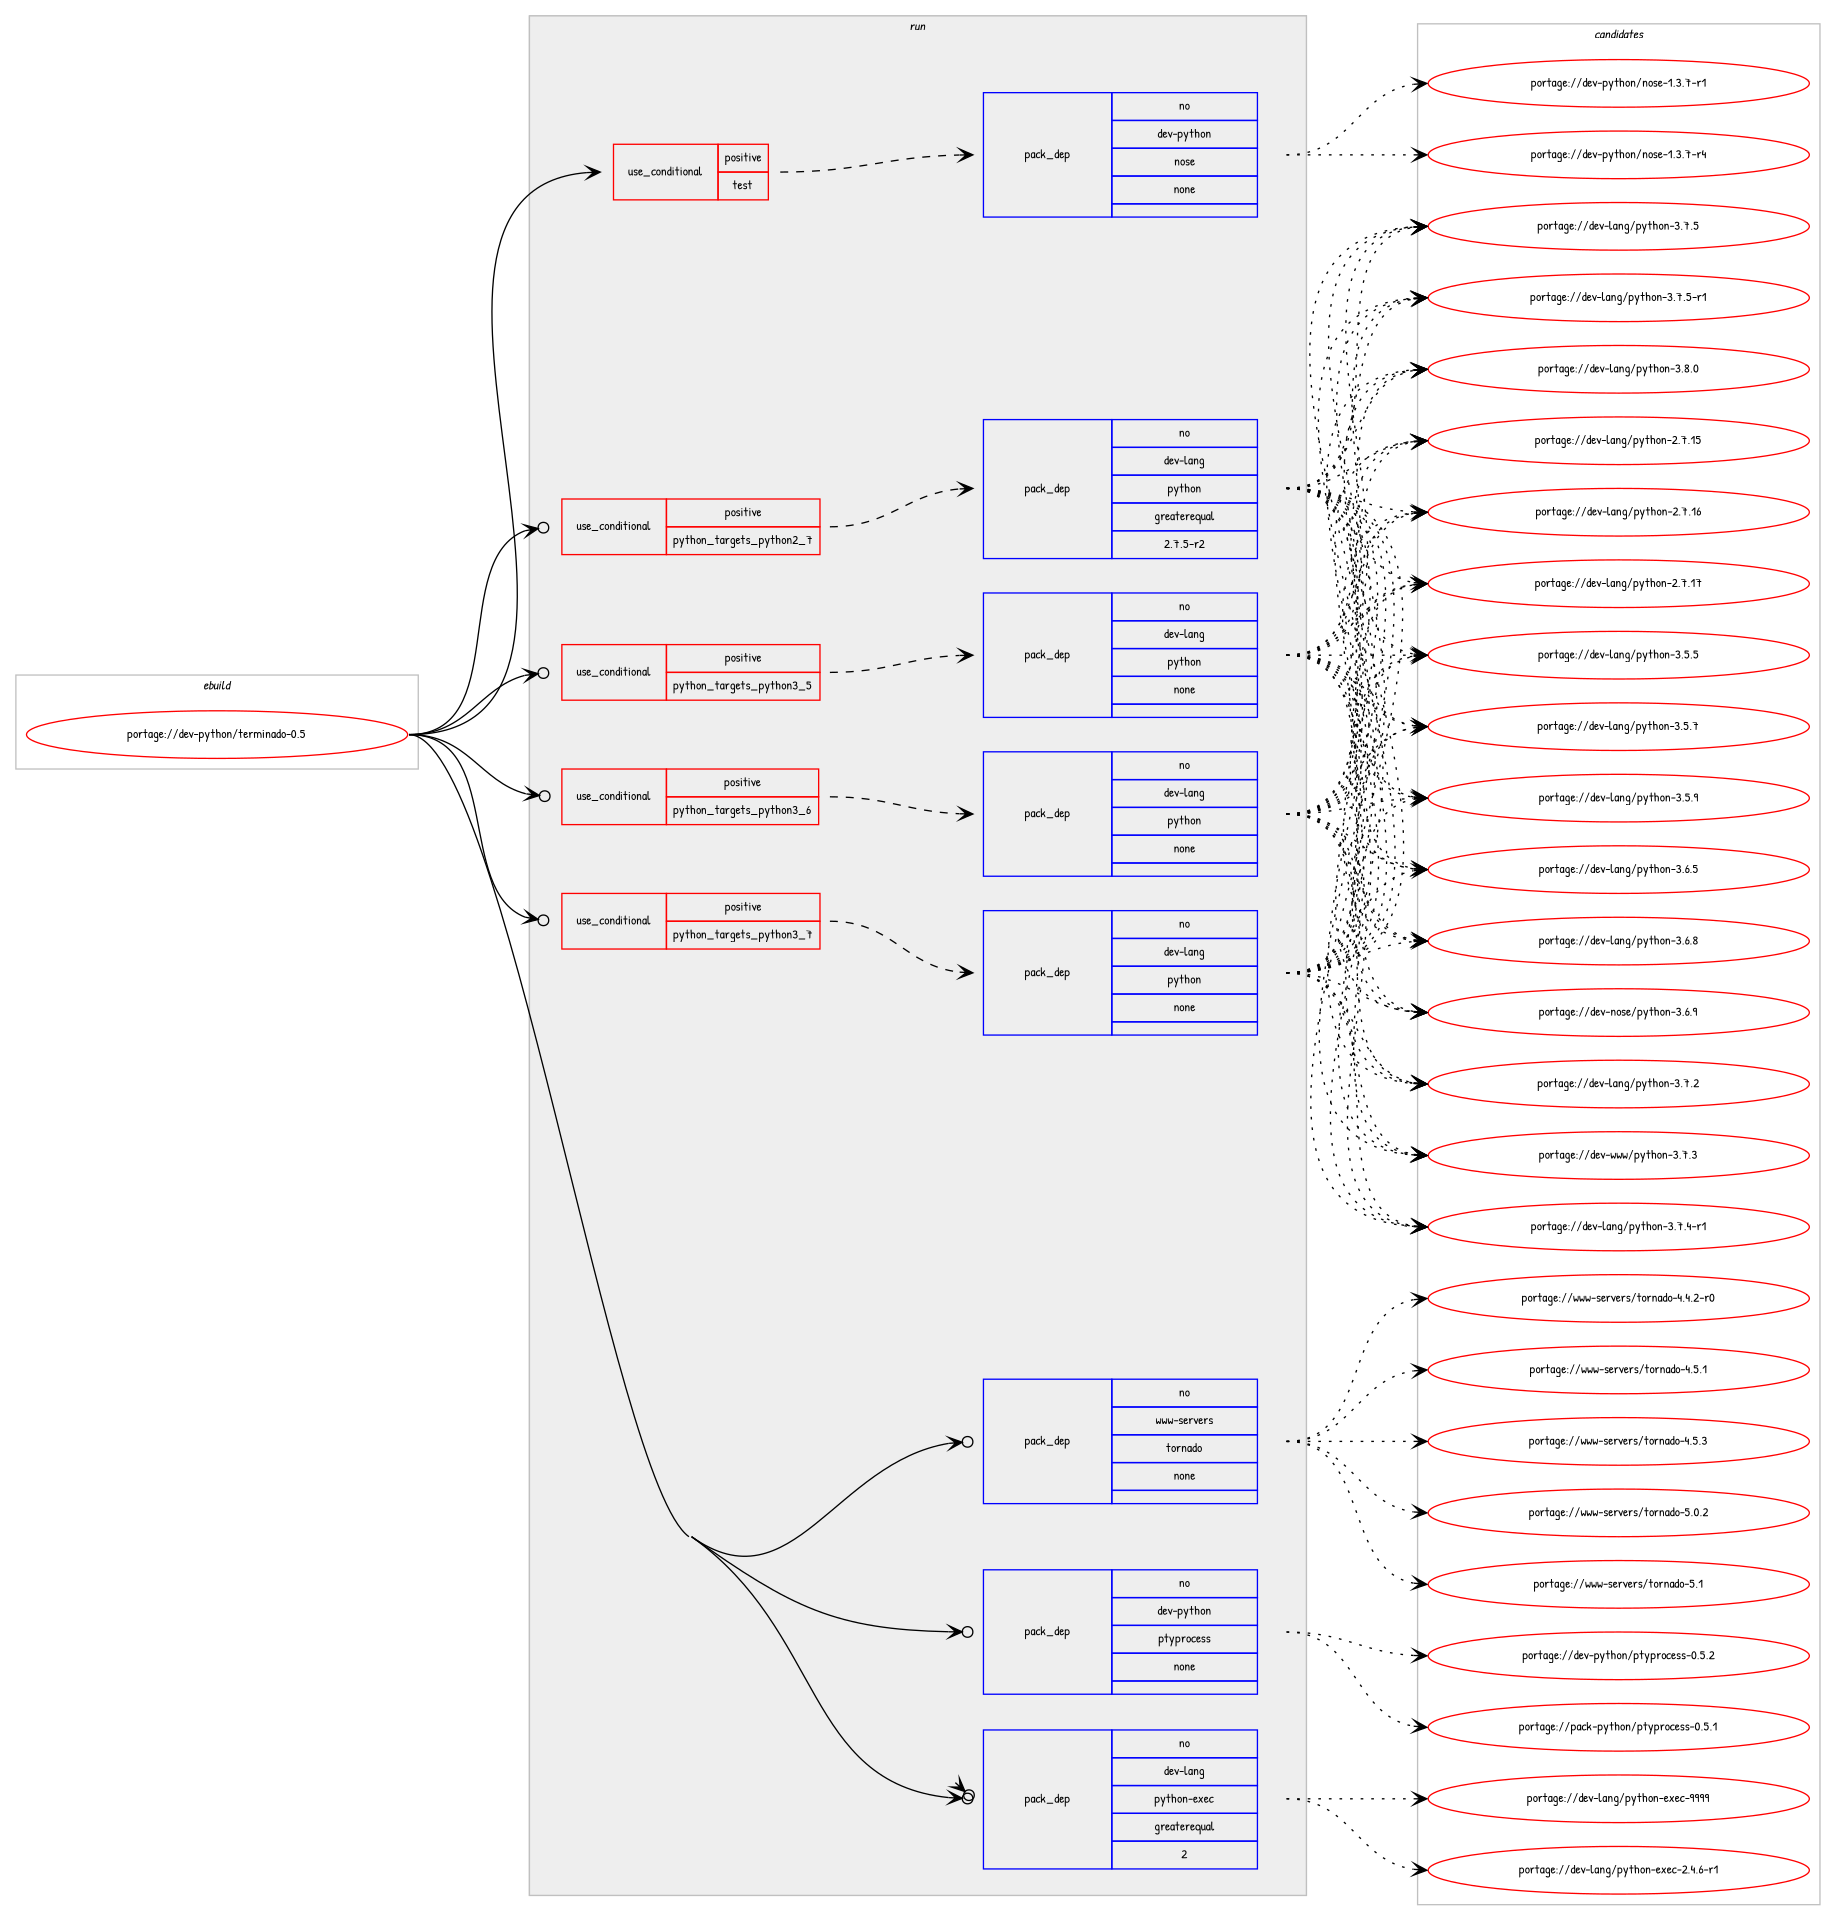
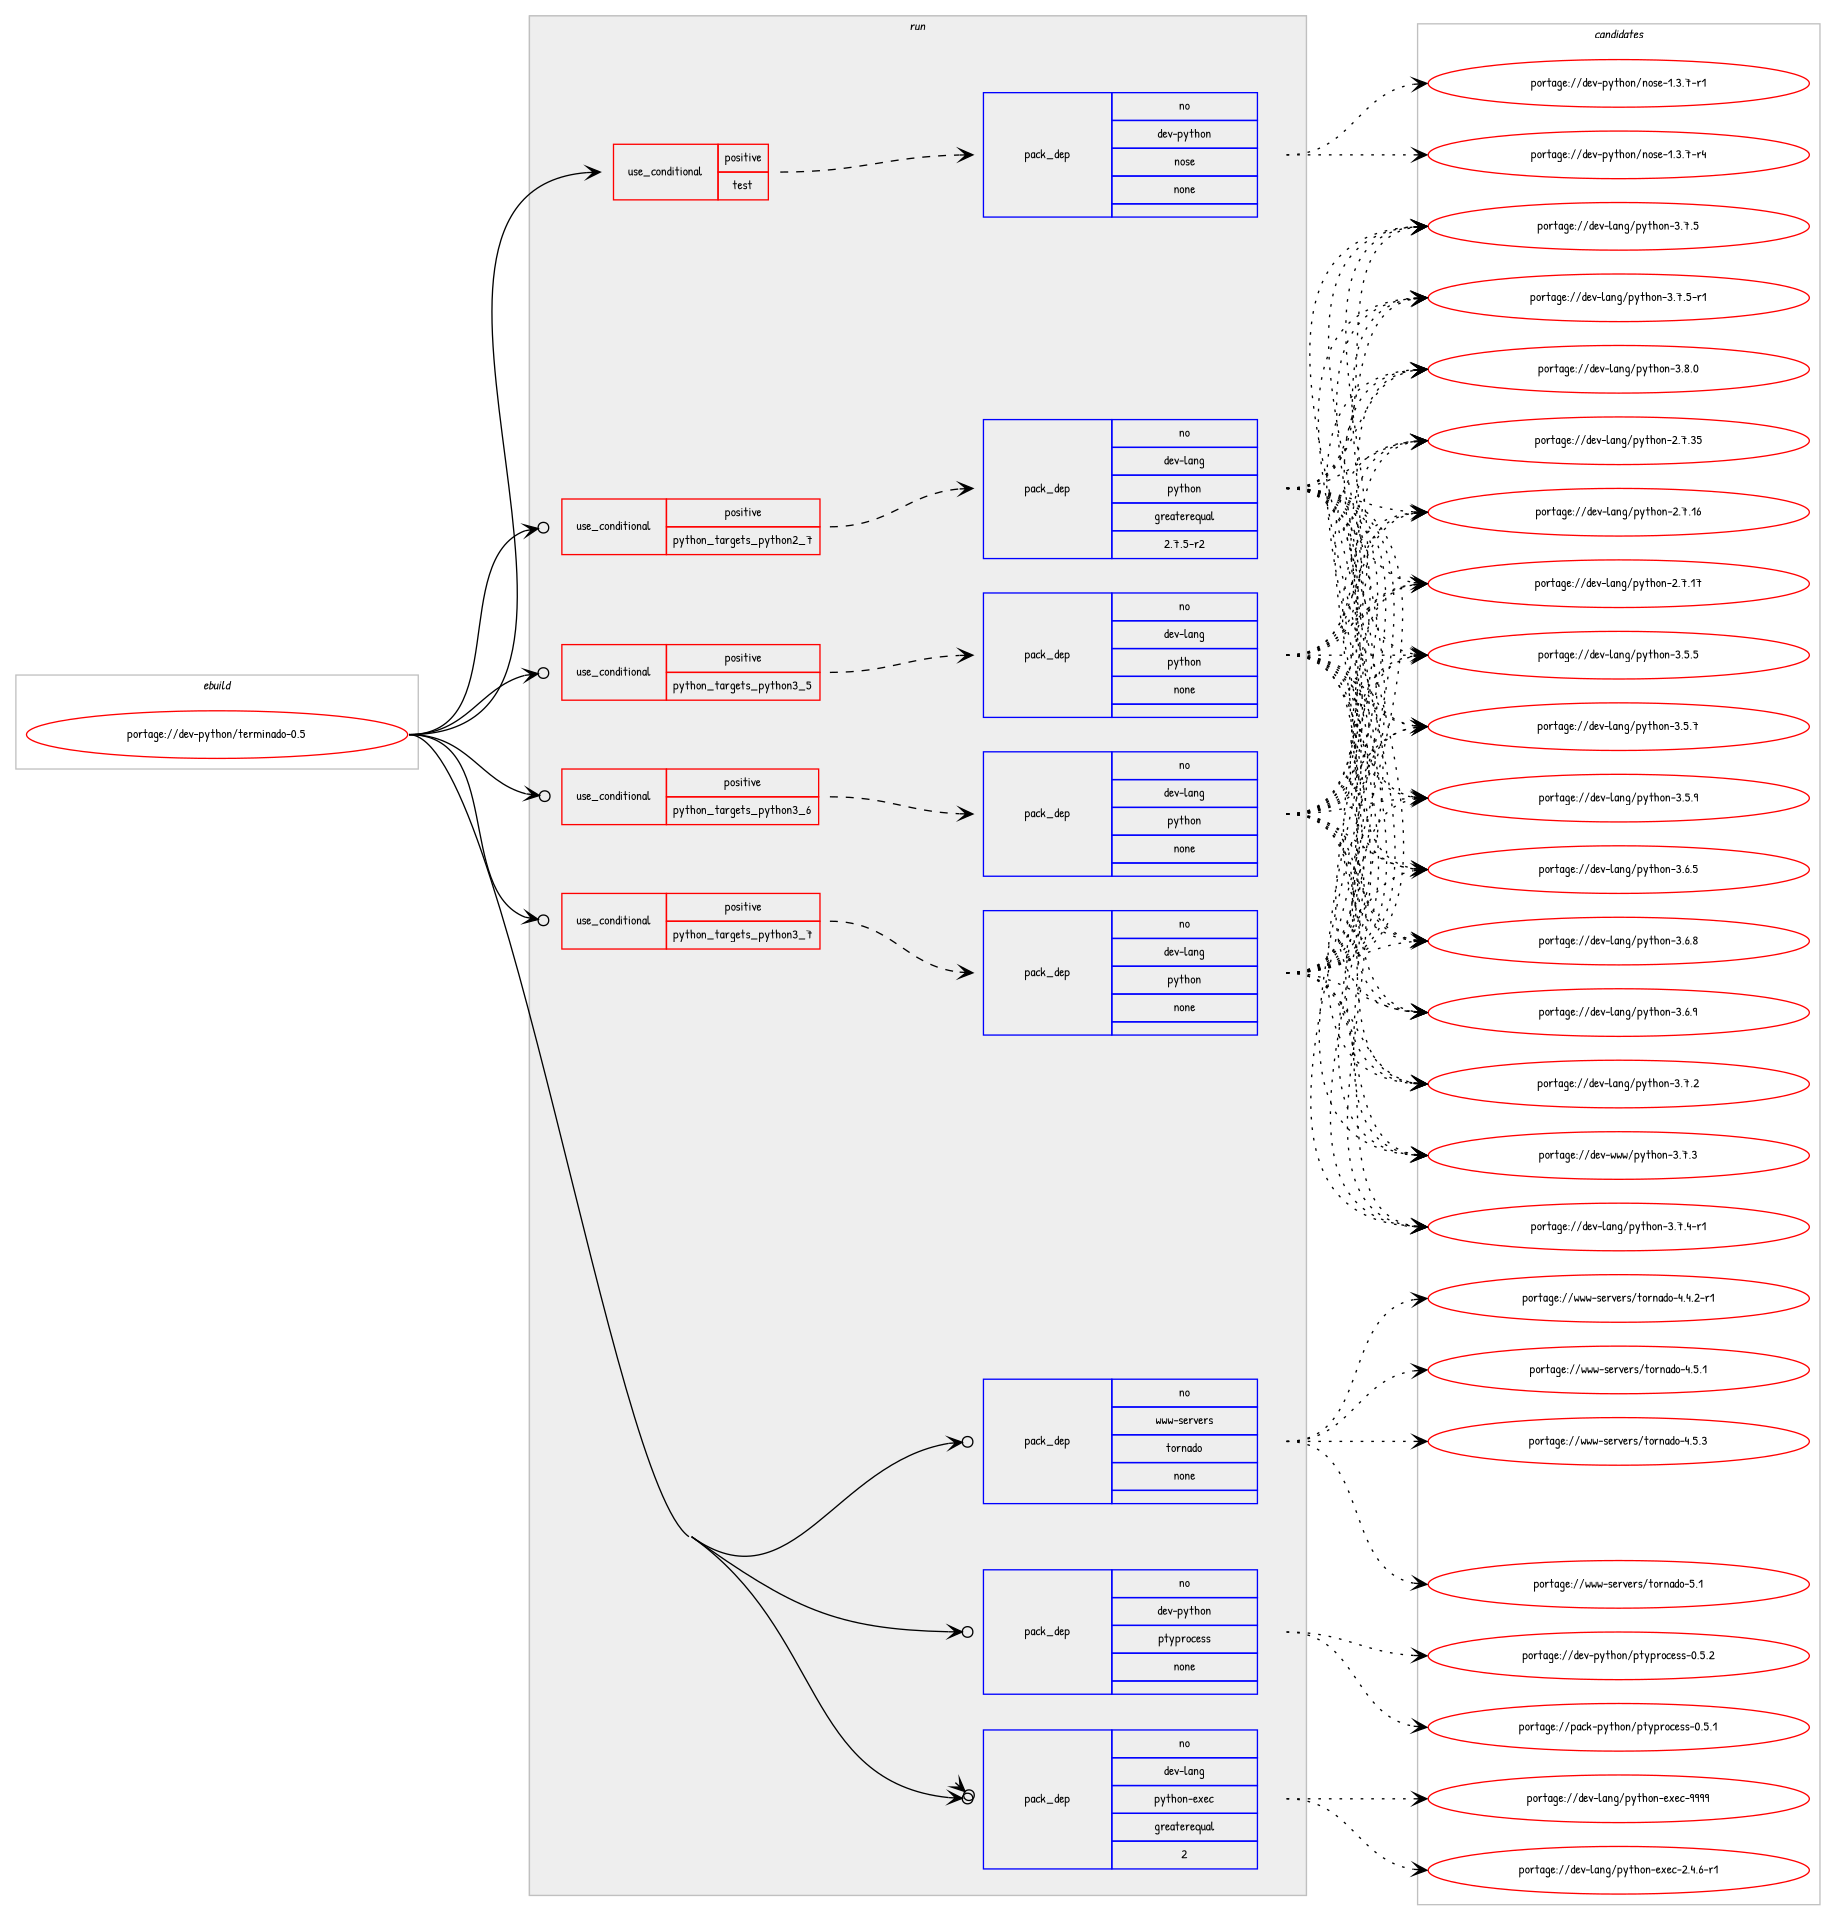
(1619, 441) -> (1619, 441)
(1619, 1013) -> (1619, 1013)
(1619, 1298) -> (1619, 1298)
(1619, 1513) -> none
